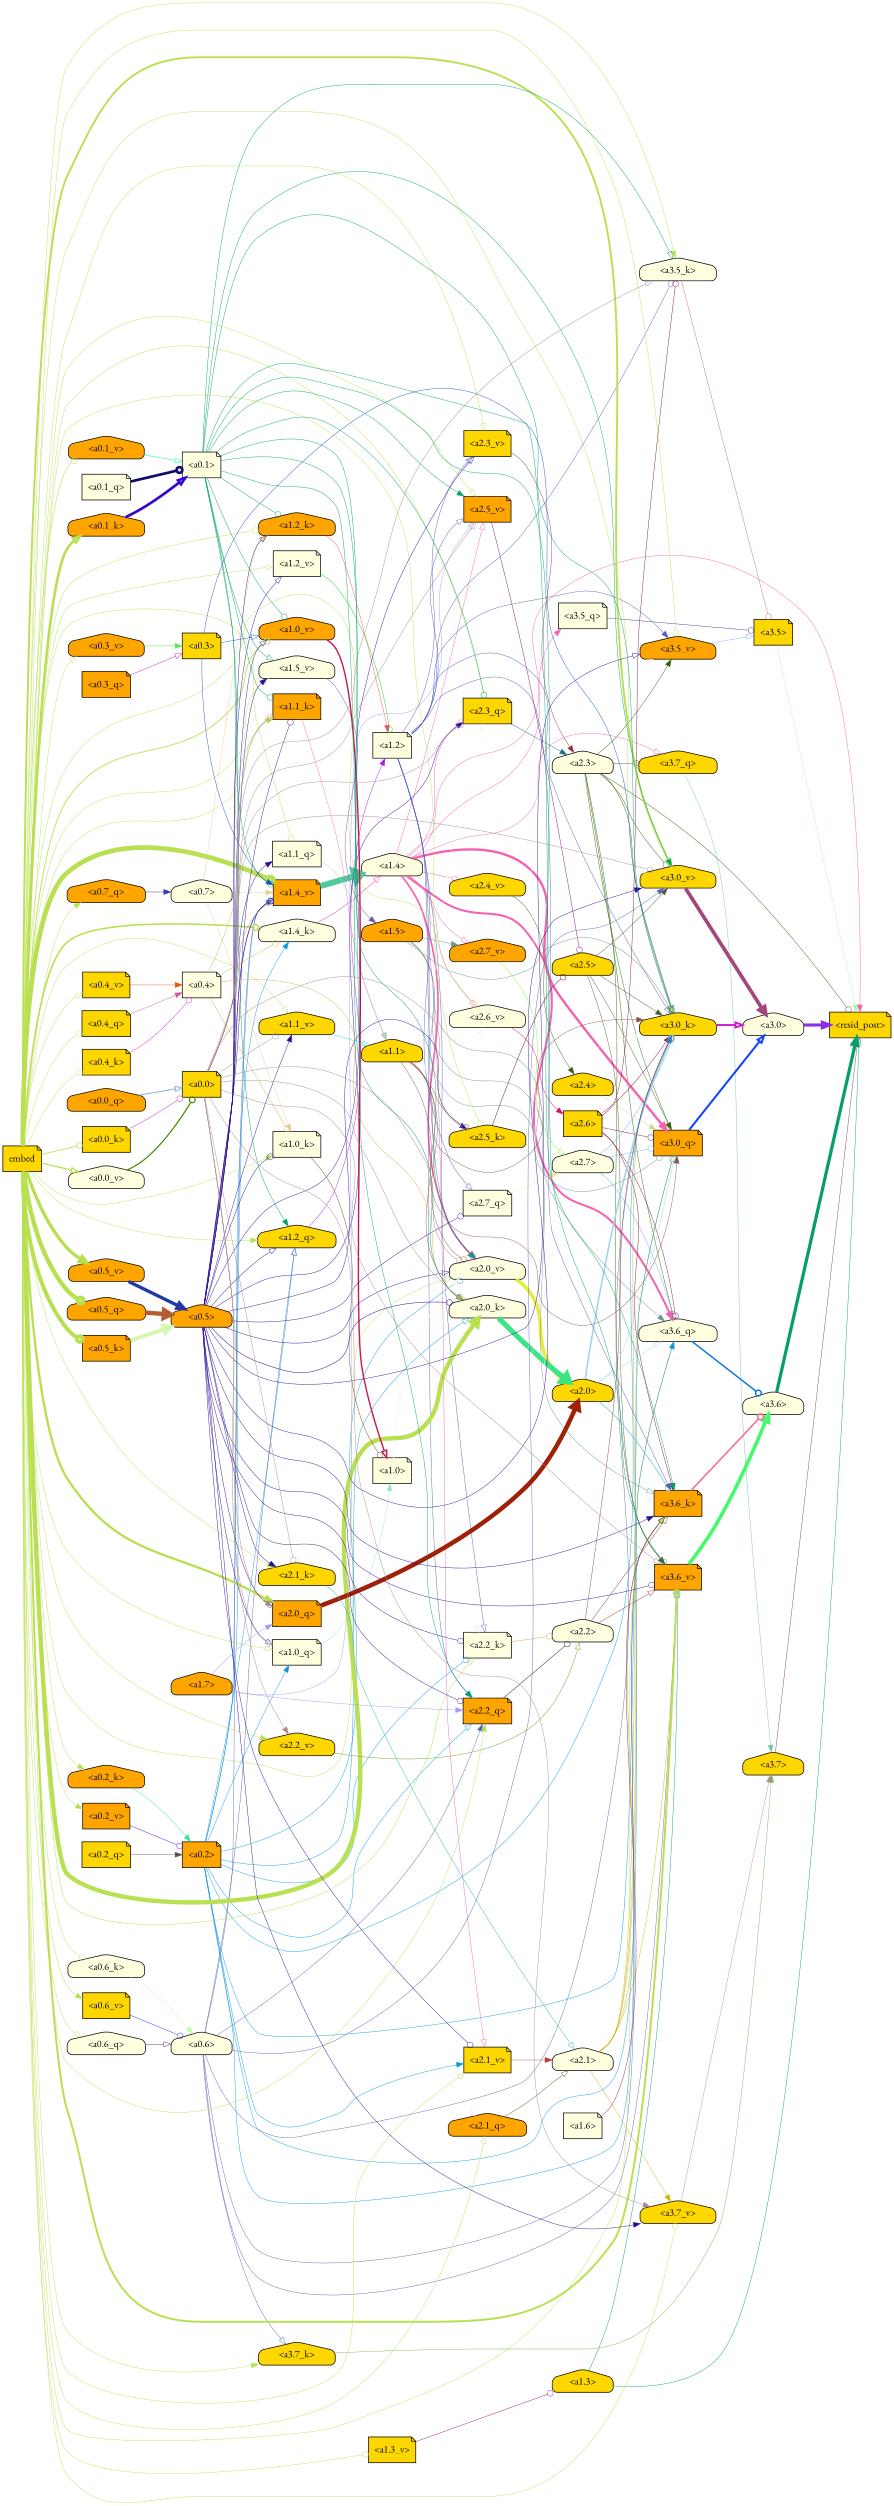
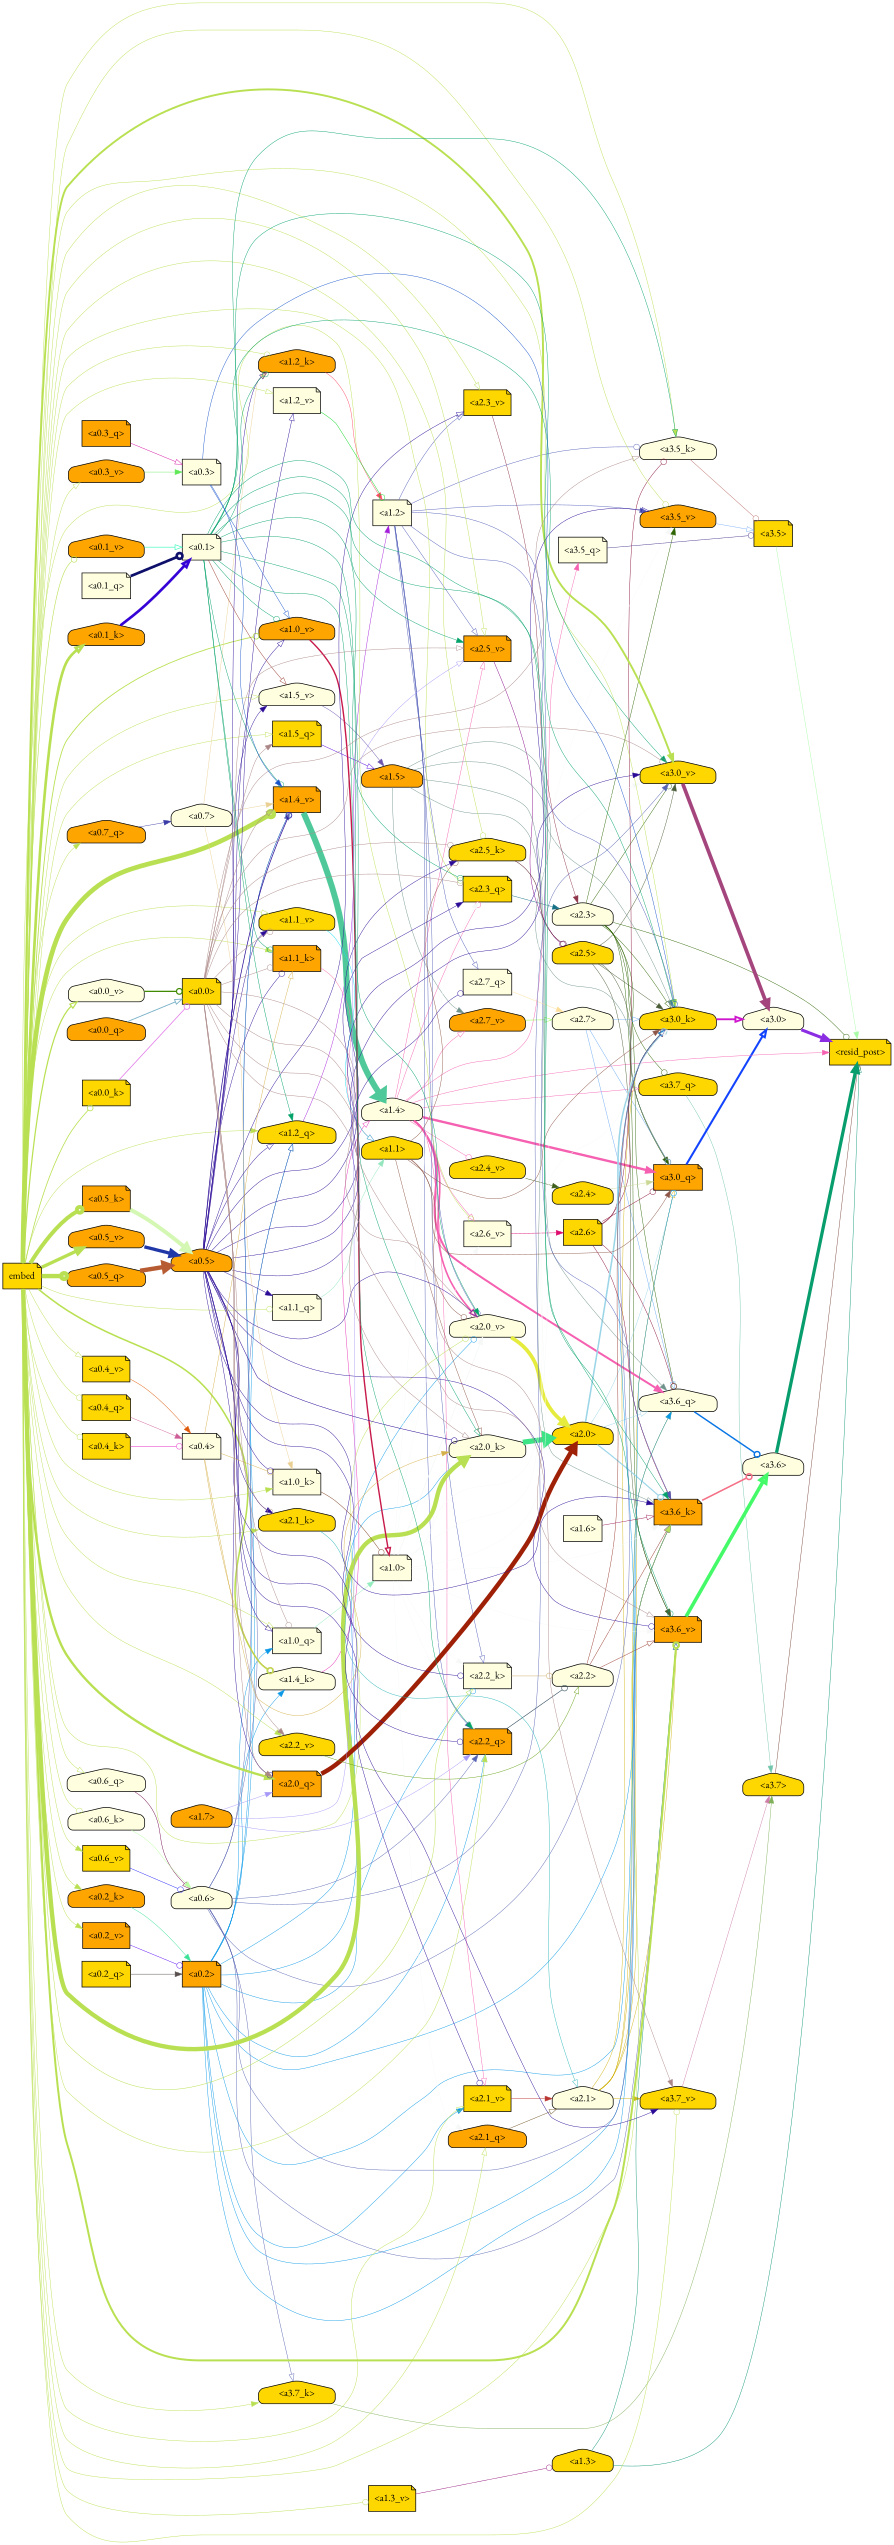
(227, 572) -> (246, 631)
(202, 646) -> (202, 472)
none -> (297, 734)
(487, 1017) -> (487, 1234)
